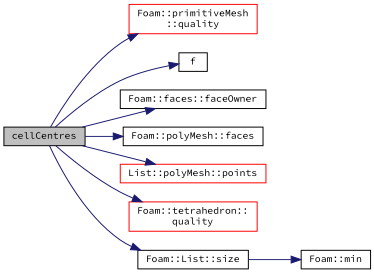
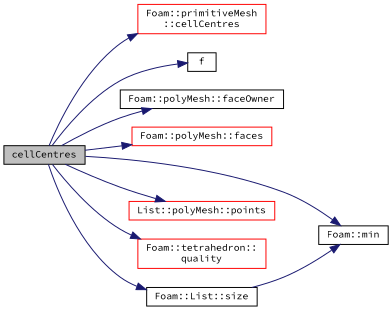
(193, 19) -> (202, 19)
(193, 99) -> (202, 99)
(193, 136) -> (202, 136)
none -> (214, 173)
